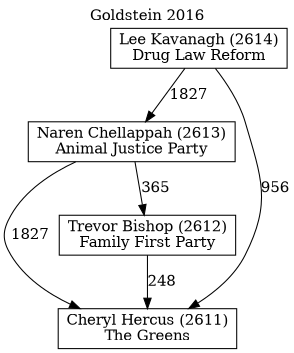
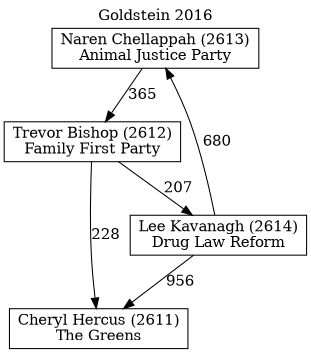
(189, 95) -> (217, 142)
none -> (151, 185)
(5, 232) -> none
(162, 282) -> (106, 235)
